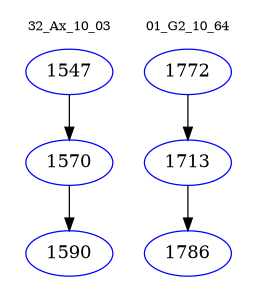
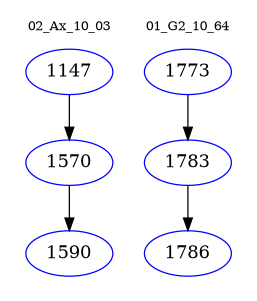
(69, 27) -> (69, 27)
(69, 72) -> (69, 72)
(188, 72) -> (188, 72)
(188, 163) -> (188, 163)
